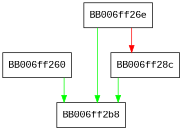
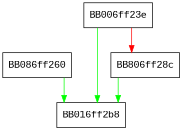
(118, 15) -> (118, 15)
(37, 65) -> (37, 65)
(145, 65) -> (145, 65)
(91, 115) -> (91, 115)
